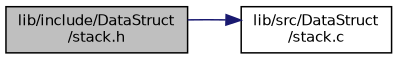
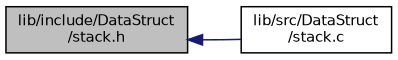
(207, 20) -> (222, 40)
